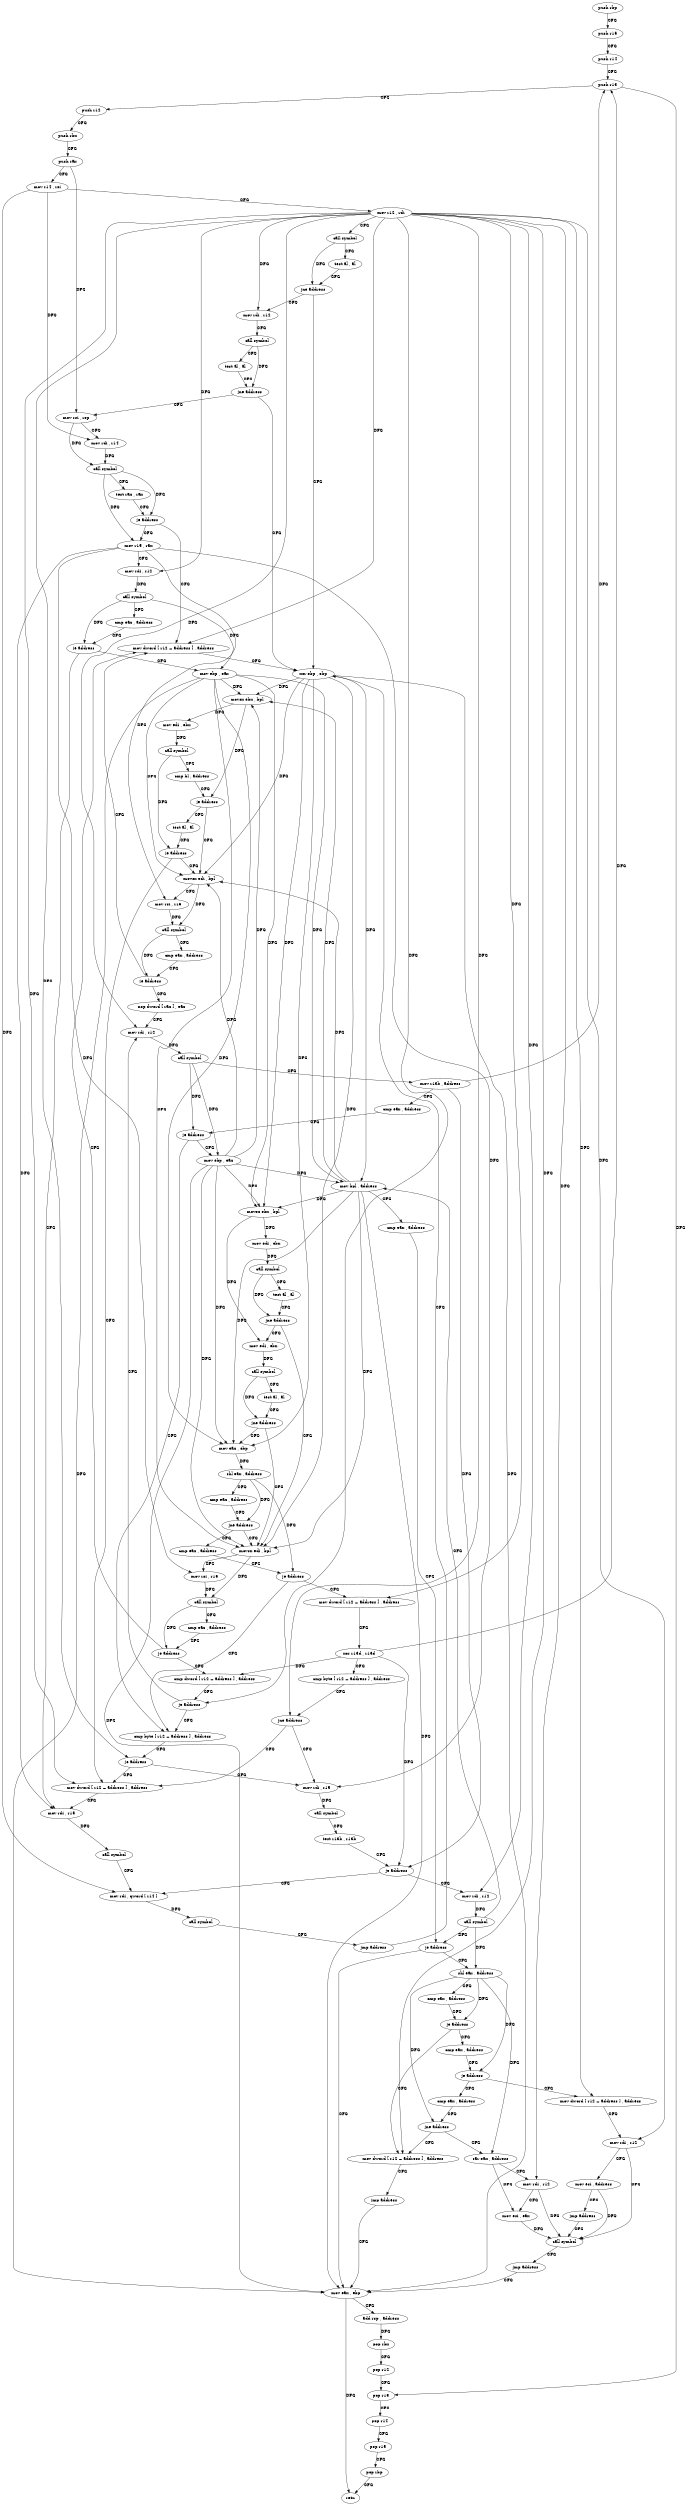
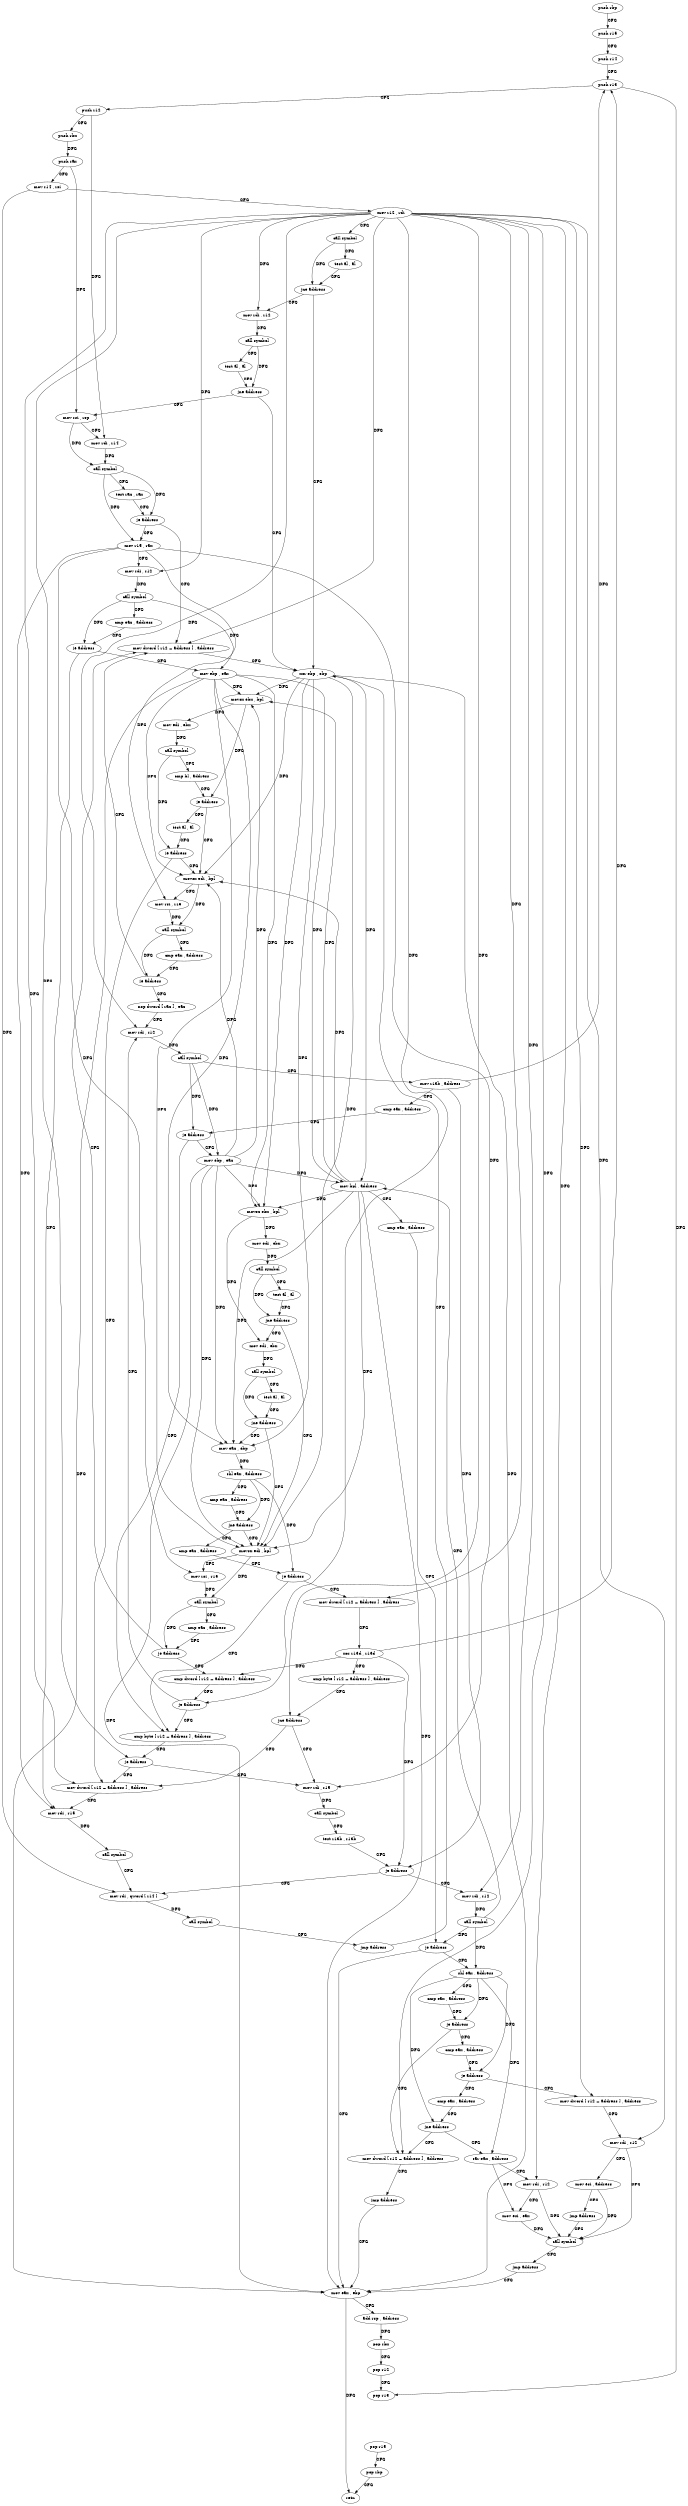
(72, 149) -> (72, 149)
(47, 329) -> (91, 276)
(380, 2421) -> none
